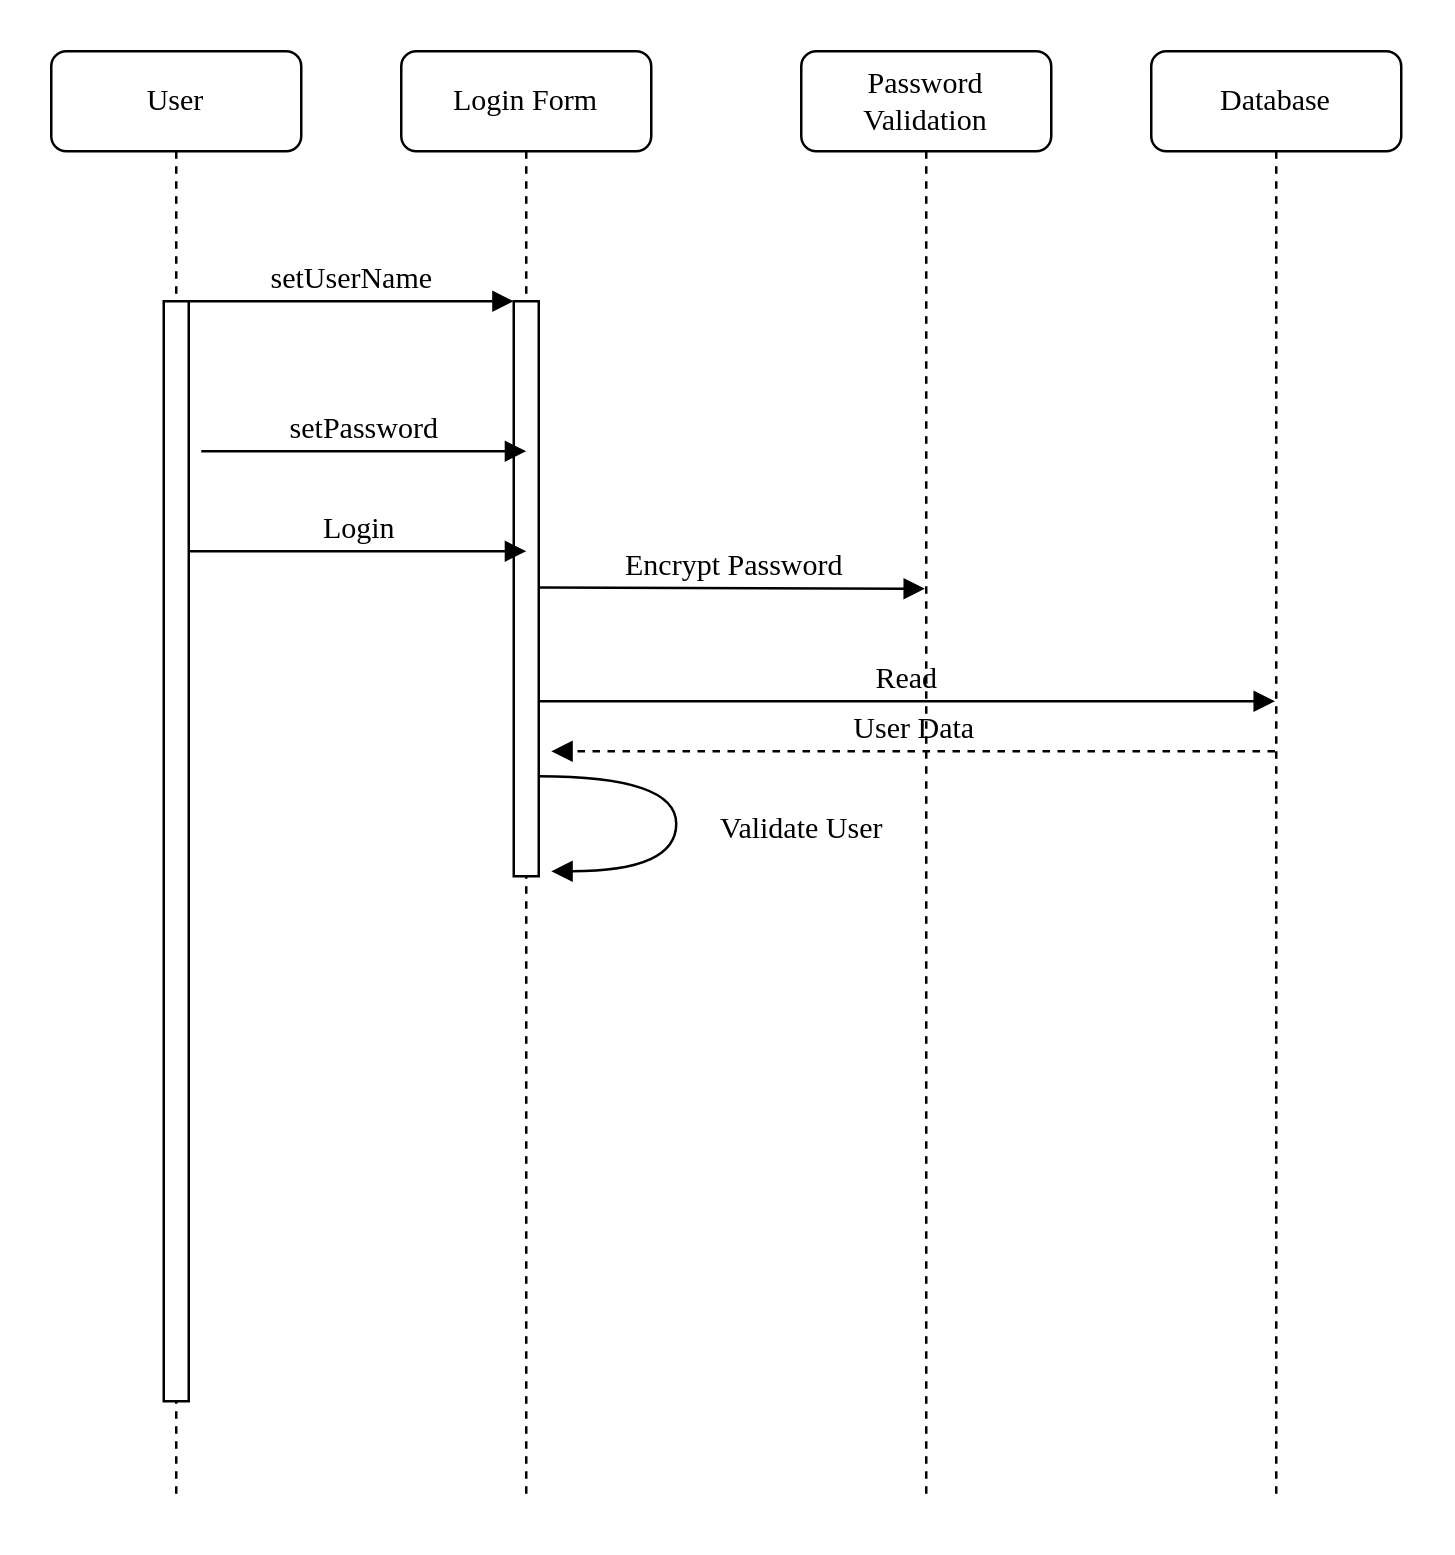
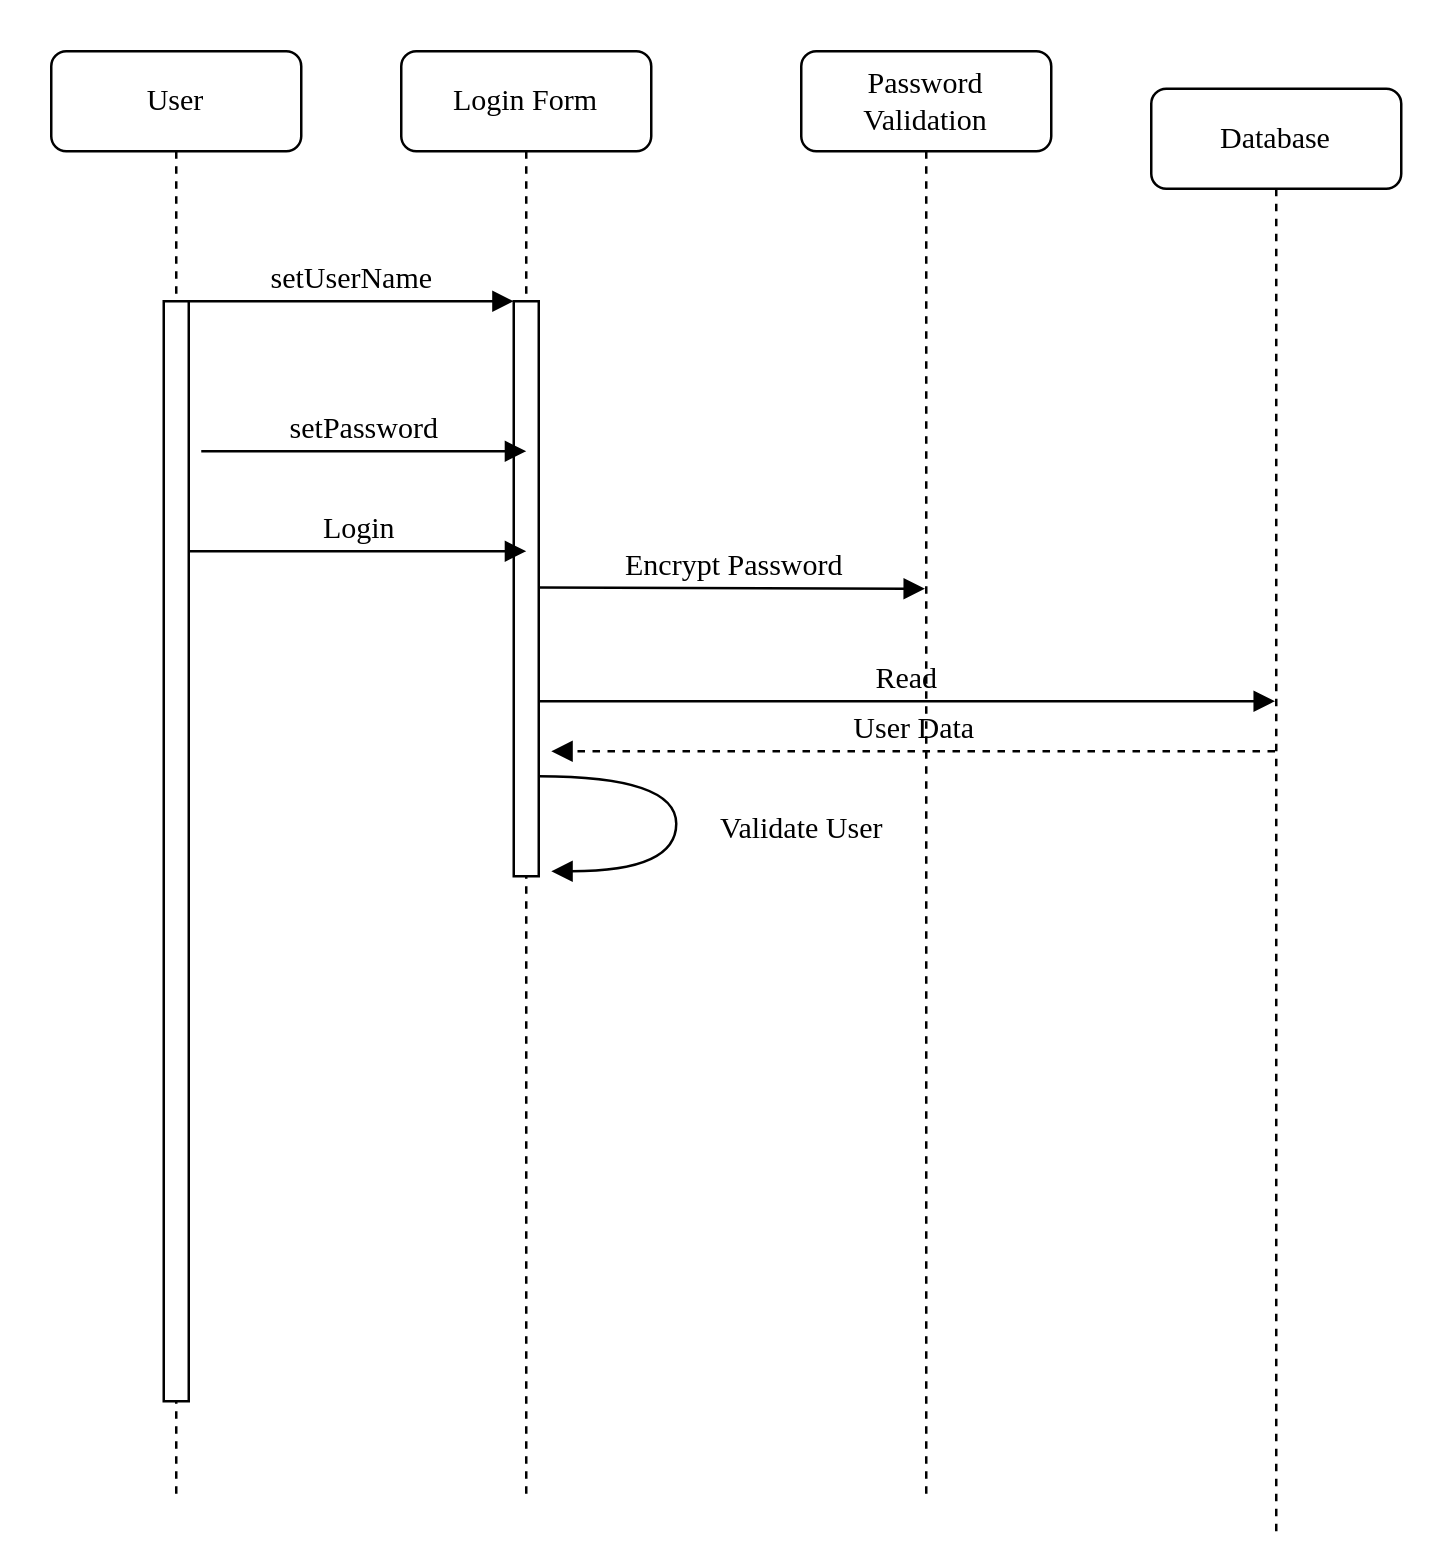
(1276, 776) -> (1276, 814)
